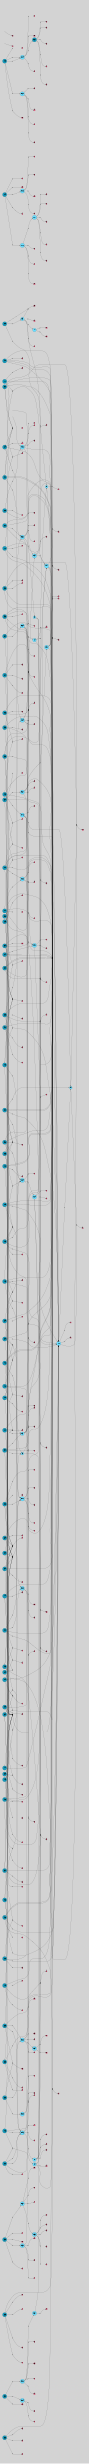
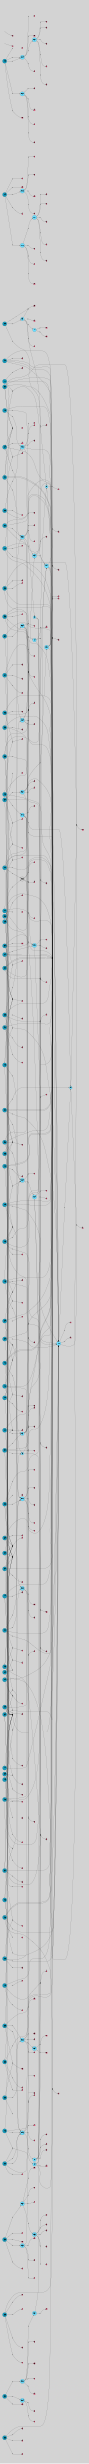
(34, 40) -> (34, 40)
none -> (5, 410)
(22, 879) -> (22, 879)
(22, 2114) -> none
